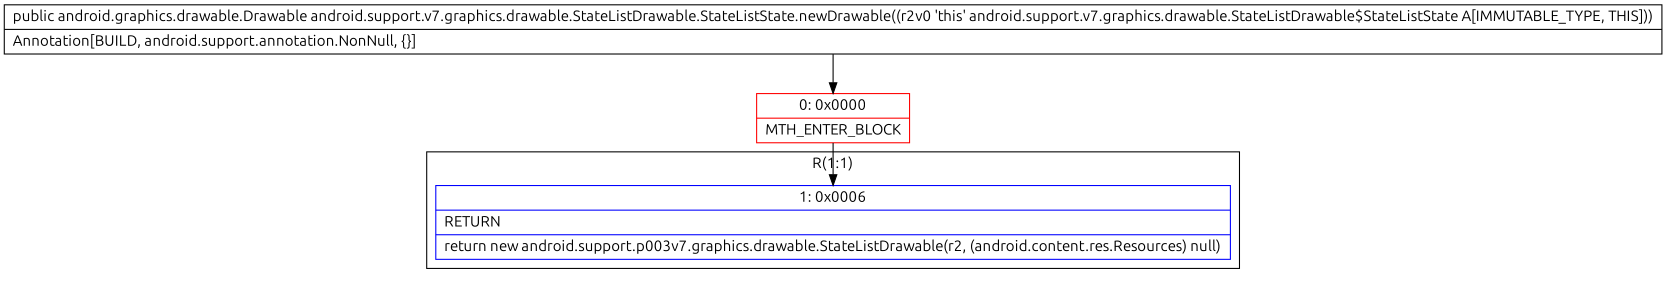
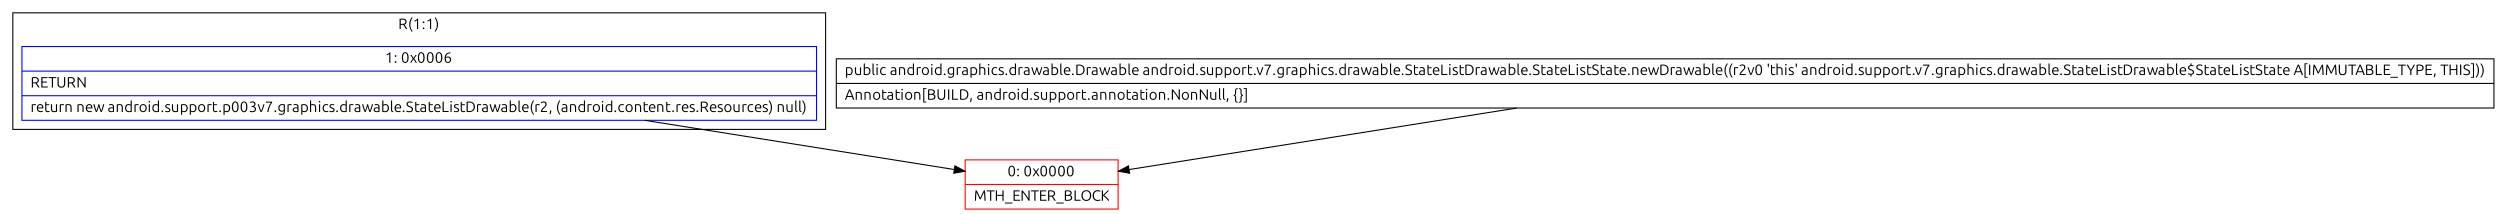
(833, 159) -> (799, 145)
